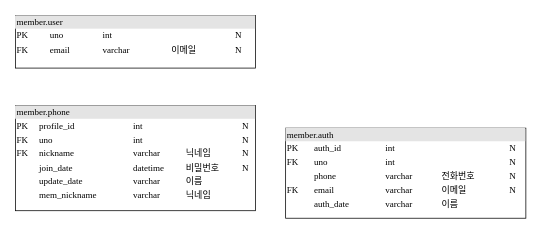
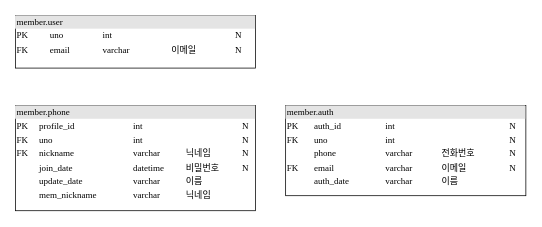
(405, 173) -> (405, 150)
